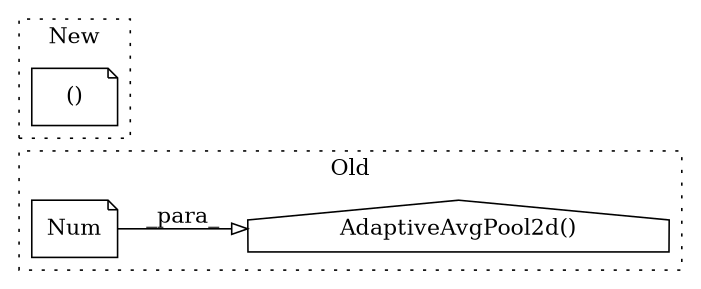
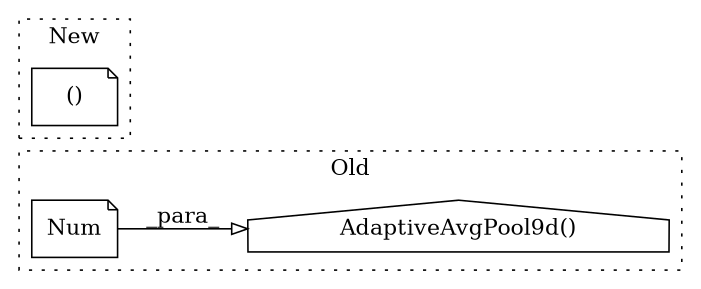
(458, 229) -> (458, 229)
